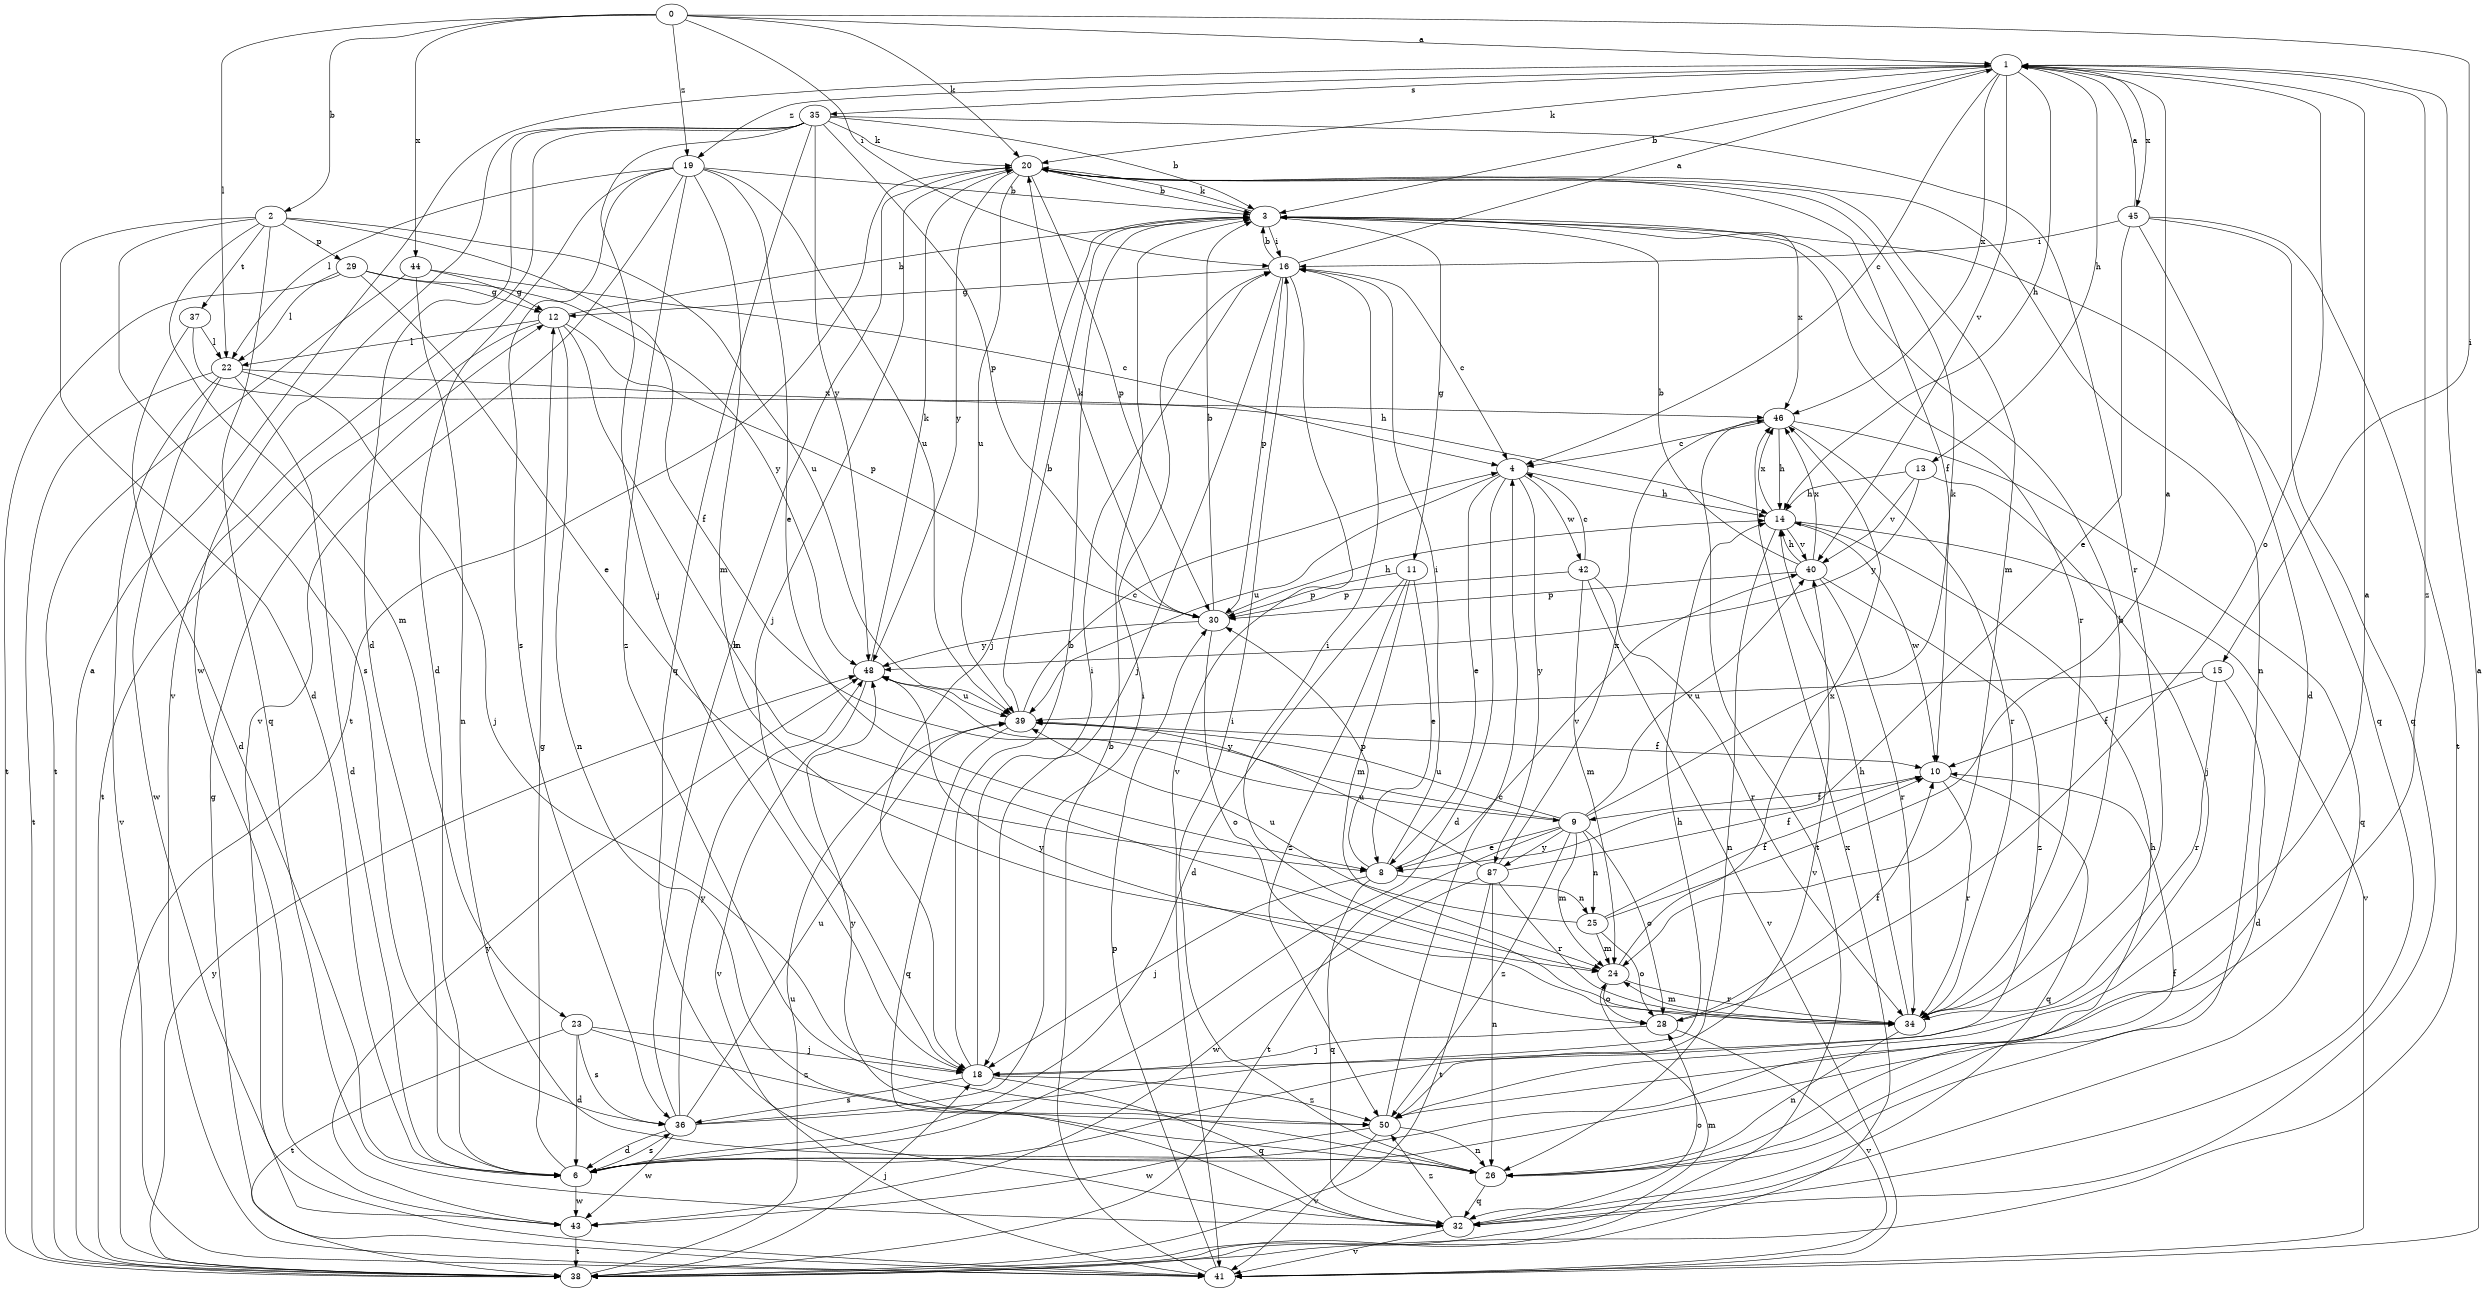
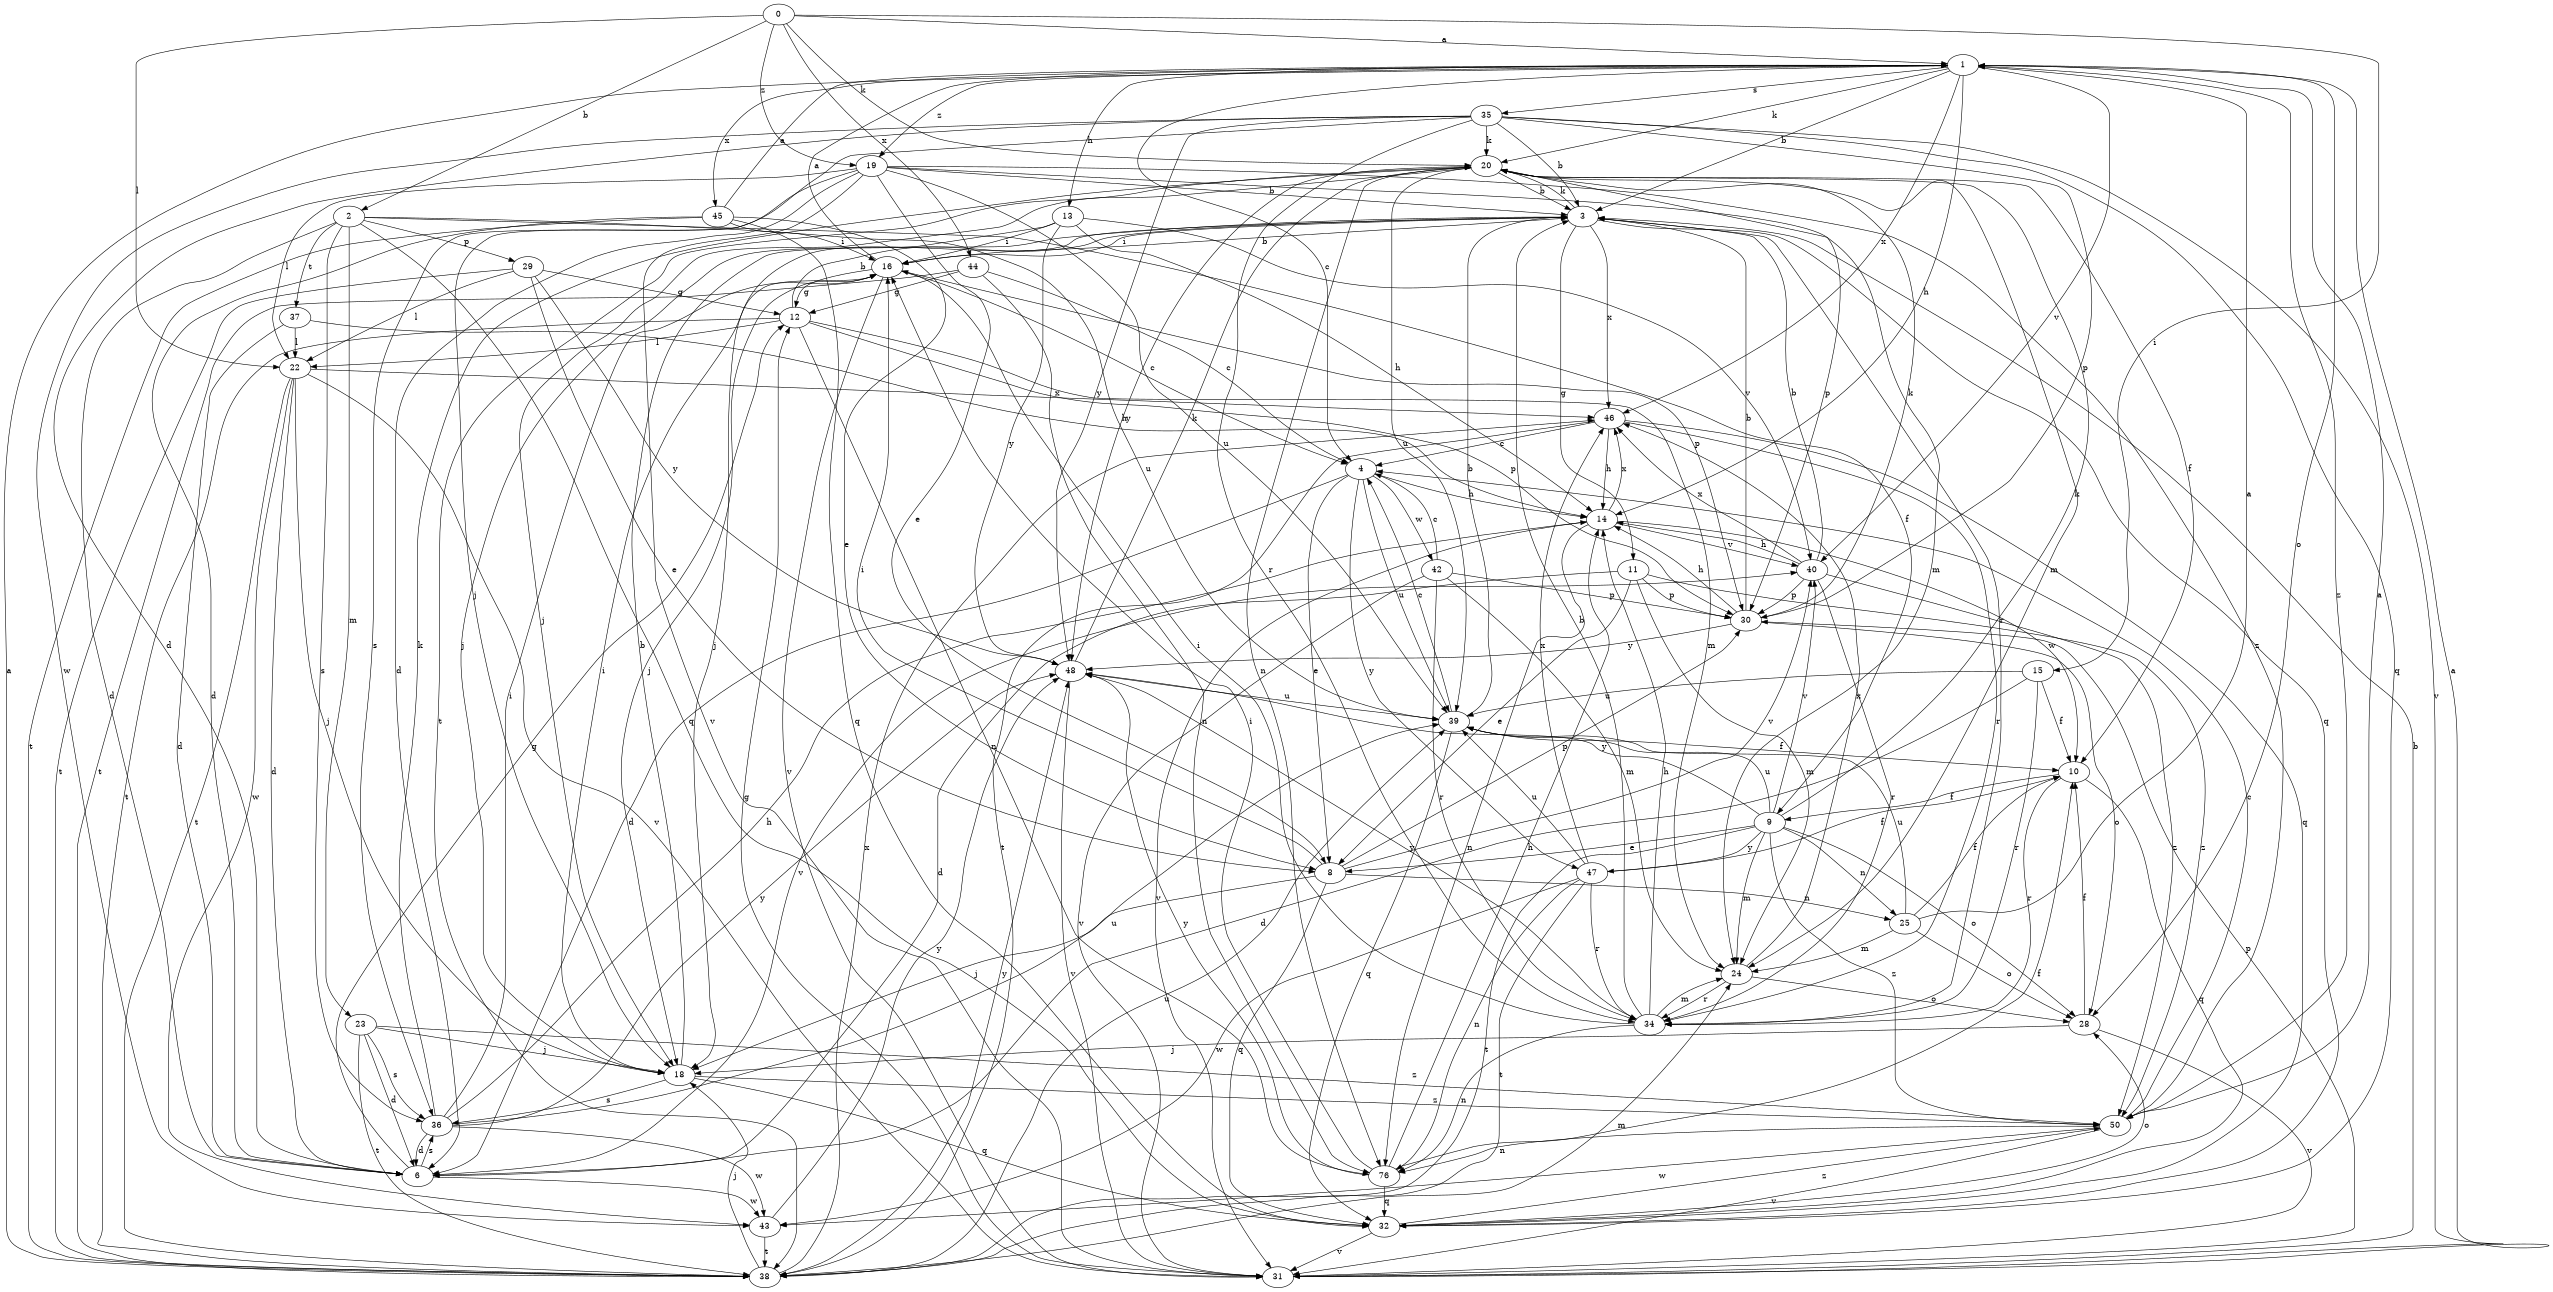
(964, 202) -> (990, 243)
(1493, 873) -> (1592, 873)
(1491, 1176) -> (1384, 1176)
(1220, 1277) -> (1278, 1277)
